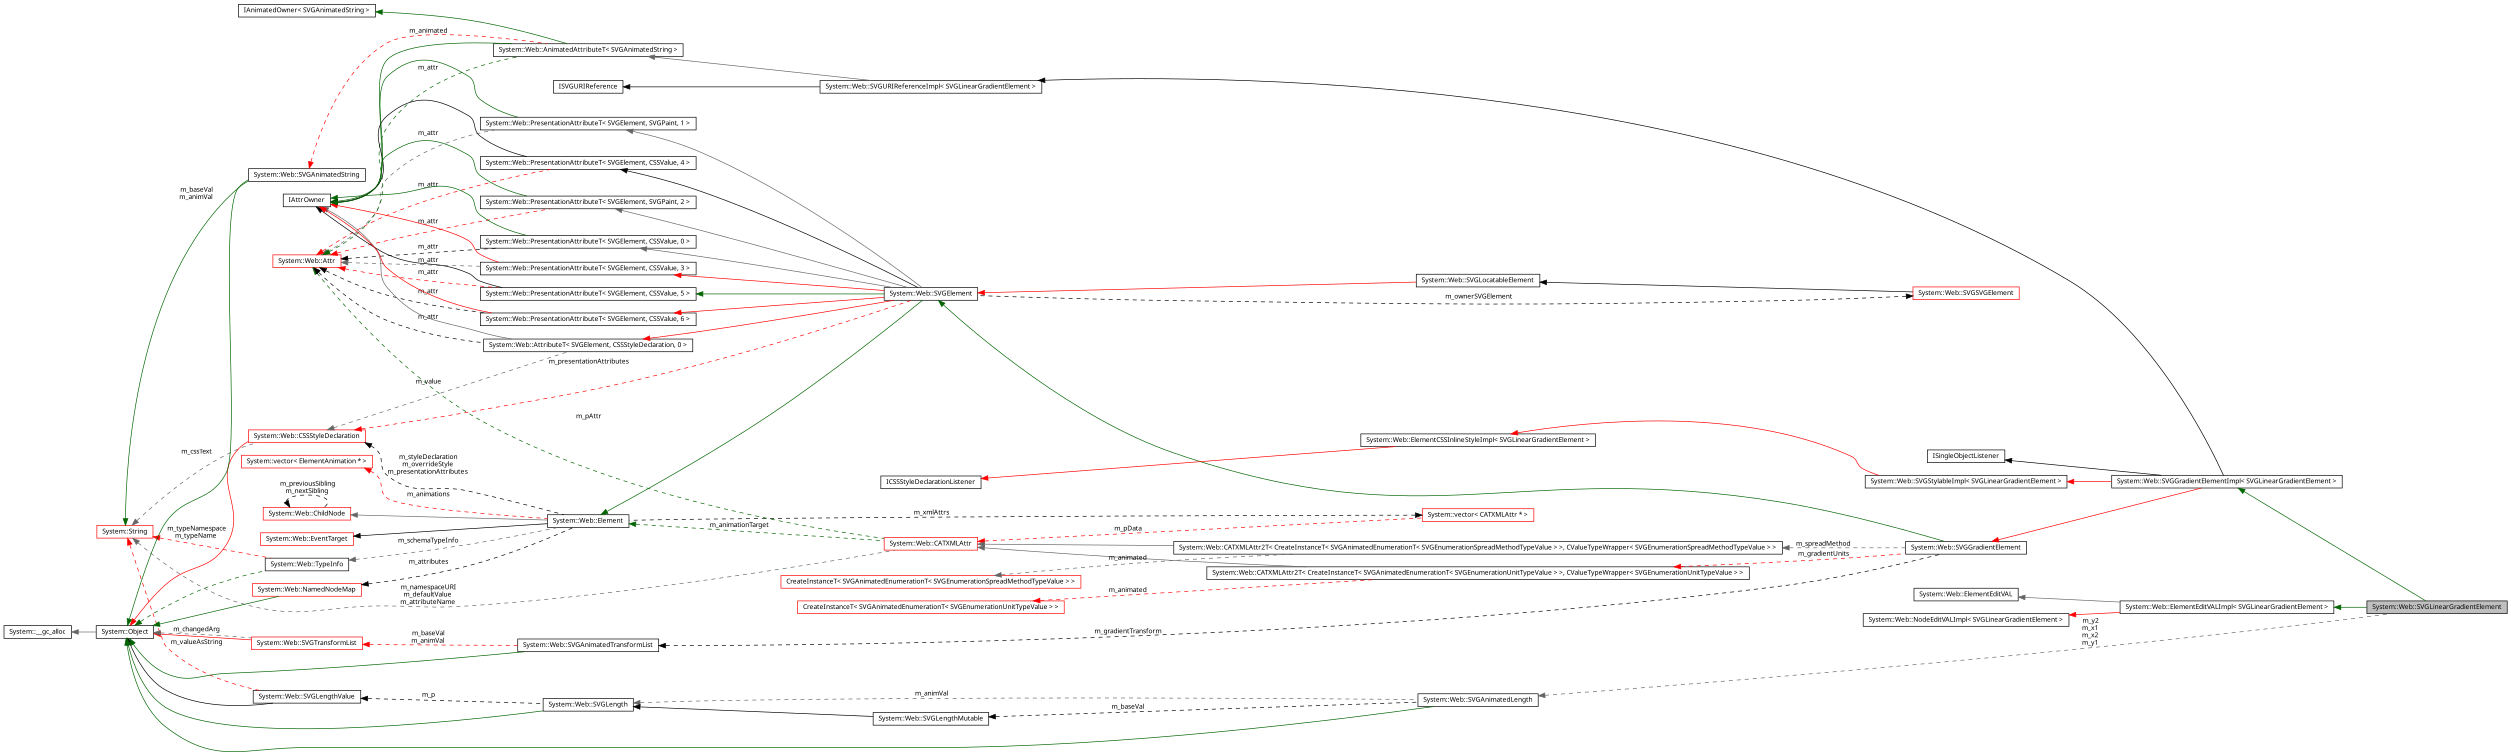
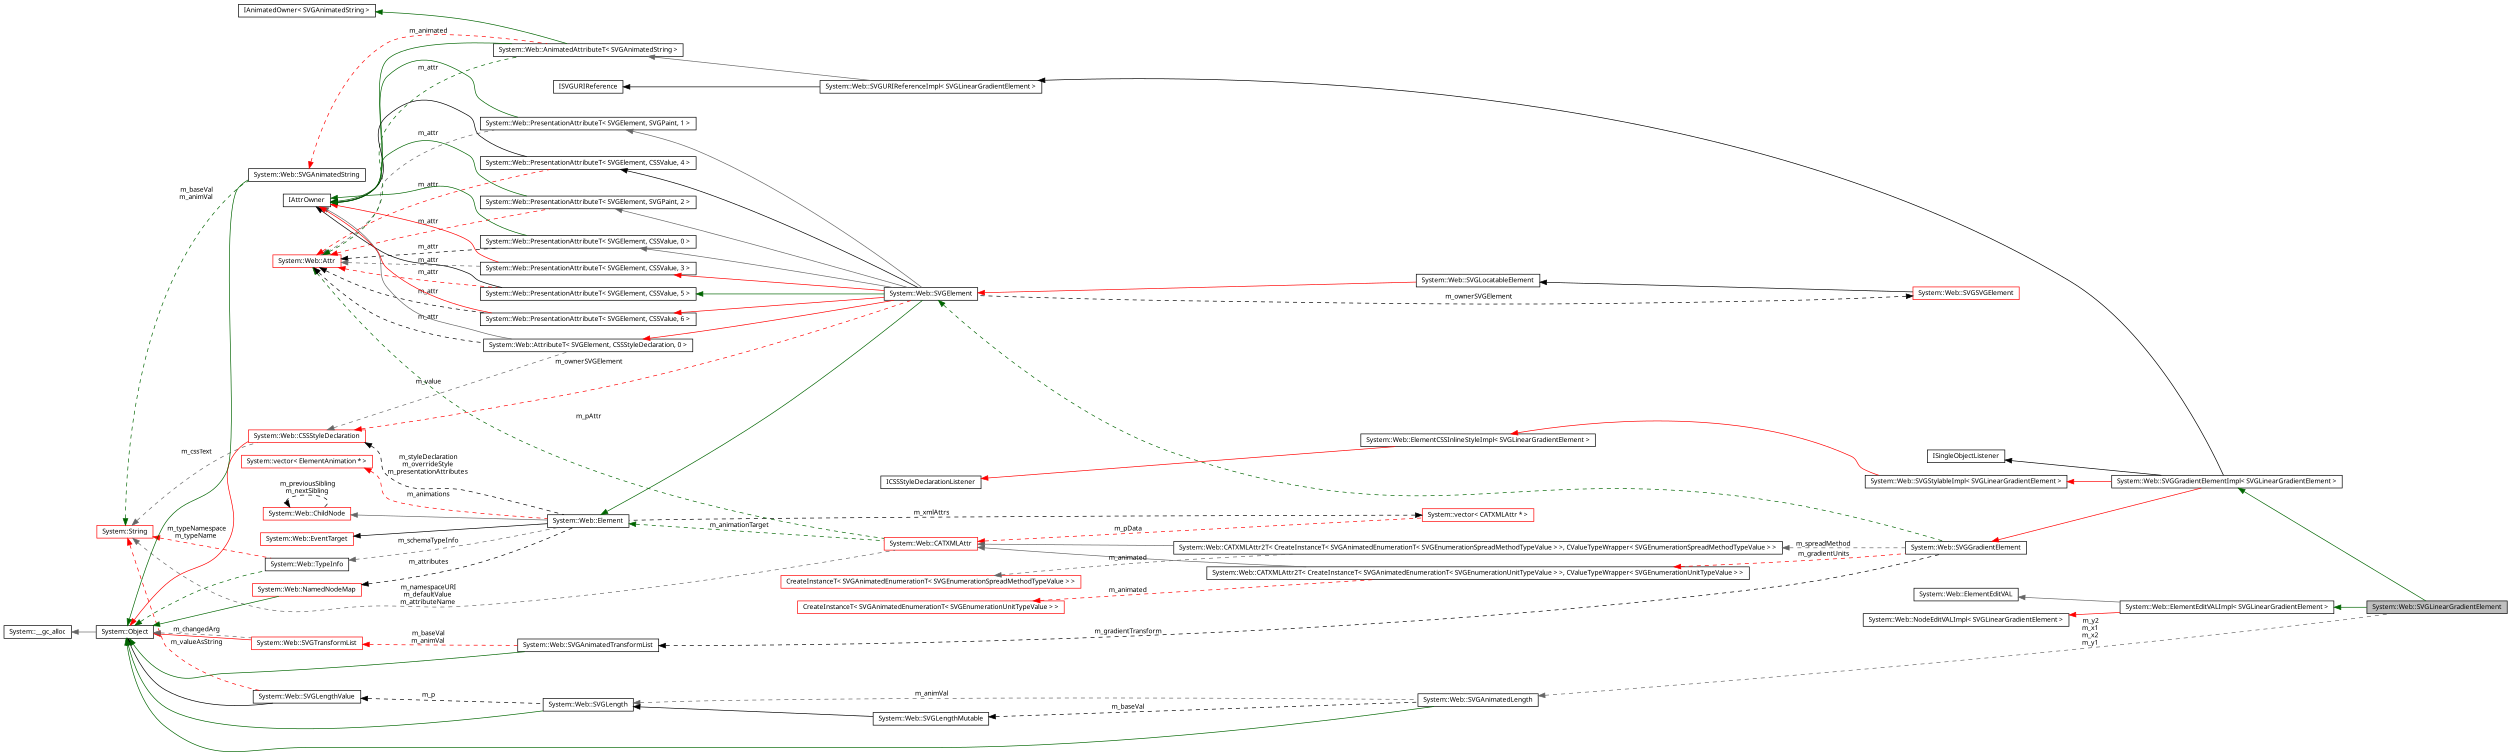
(152, 336) -> (152, 336)
(588, 362) -> (588, 362)
(1422, 496) -> (1422, 496)
